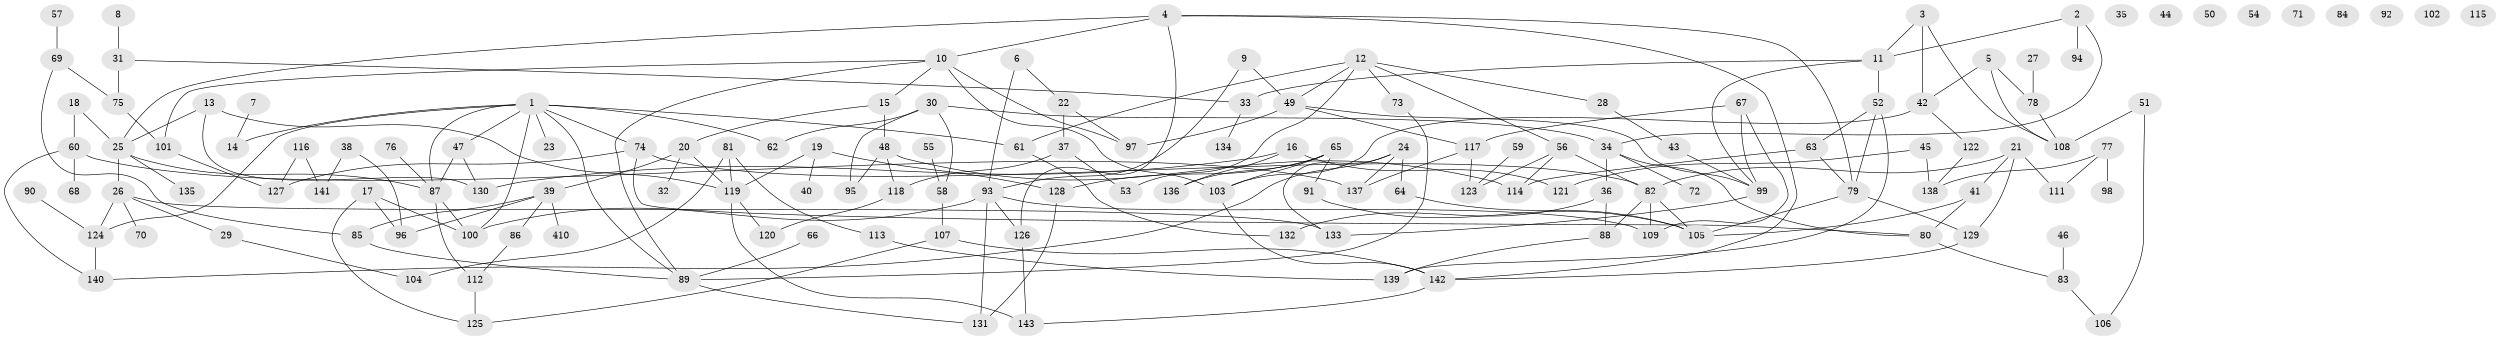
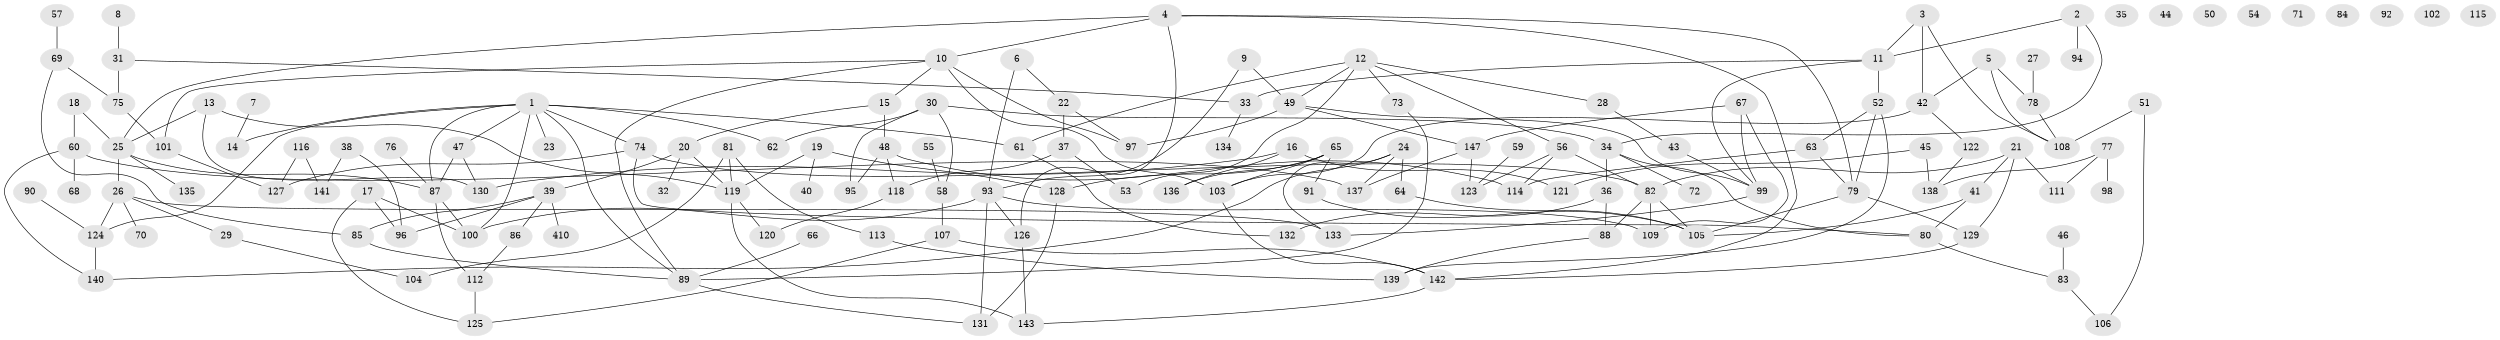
(1473, 148) -> (1473, 148)
